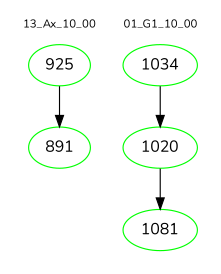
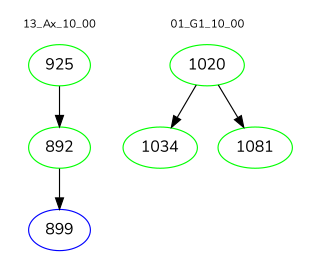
(160, 101) -> (187, 101)
(60, 148) -> (60, 148)
none -> (60, 230)
